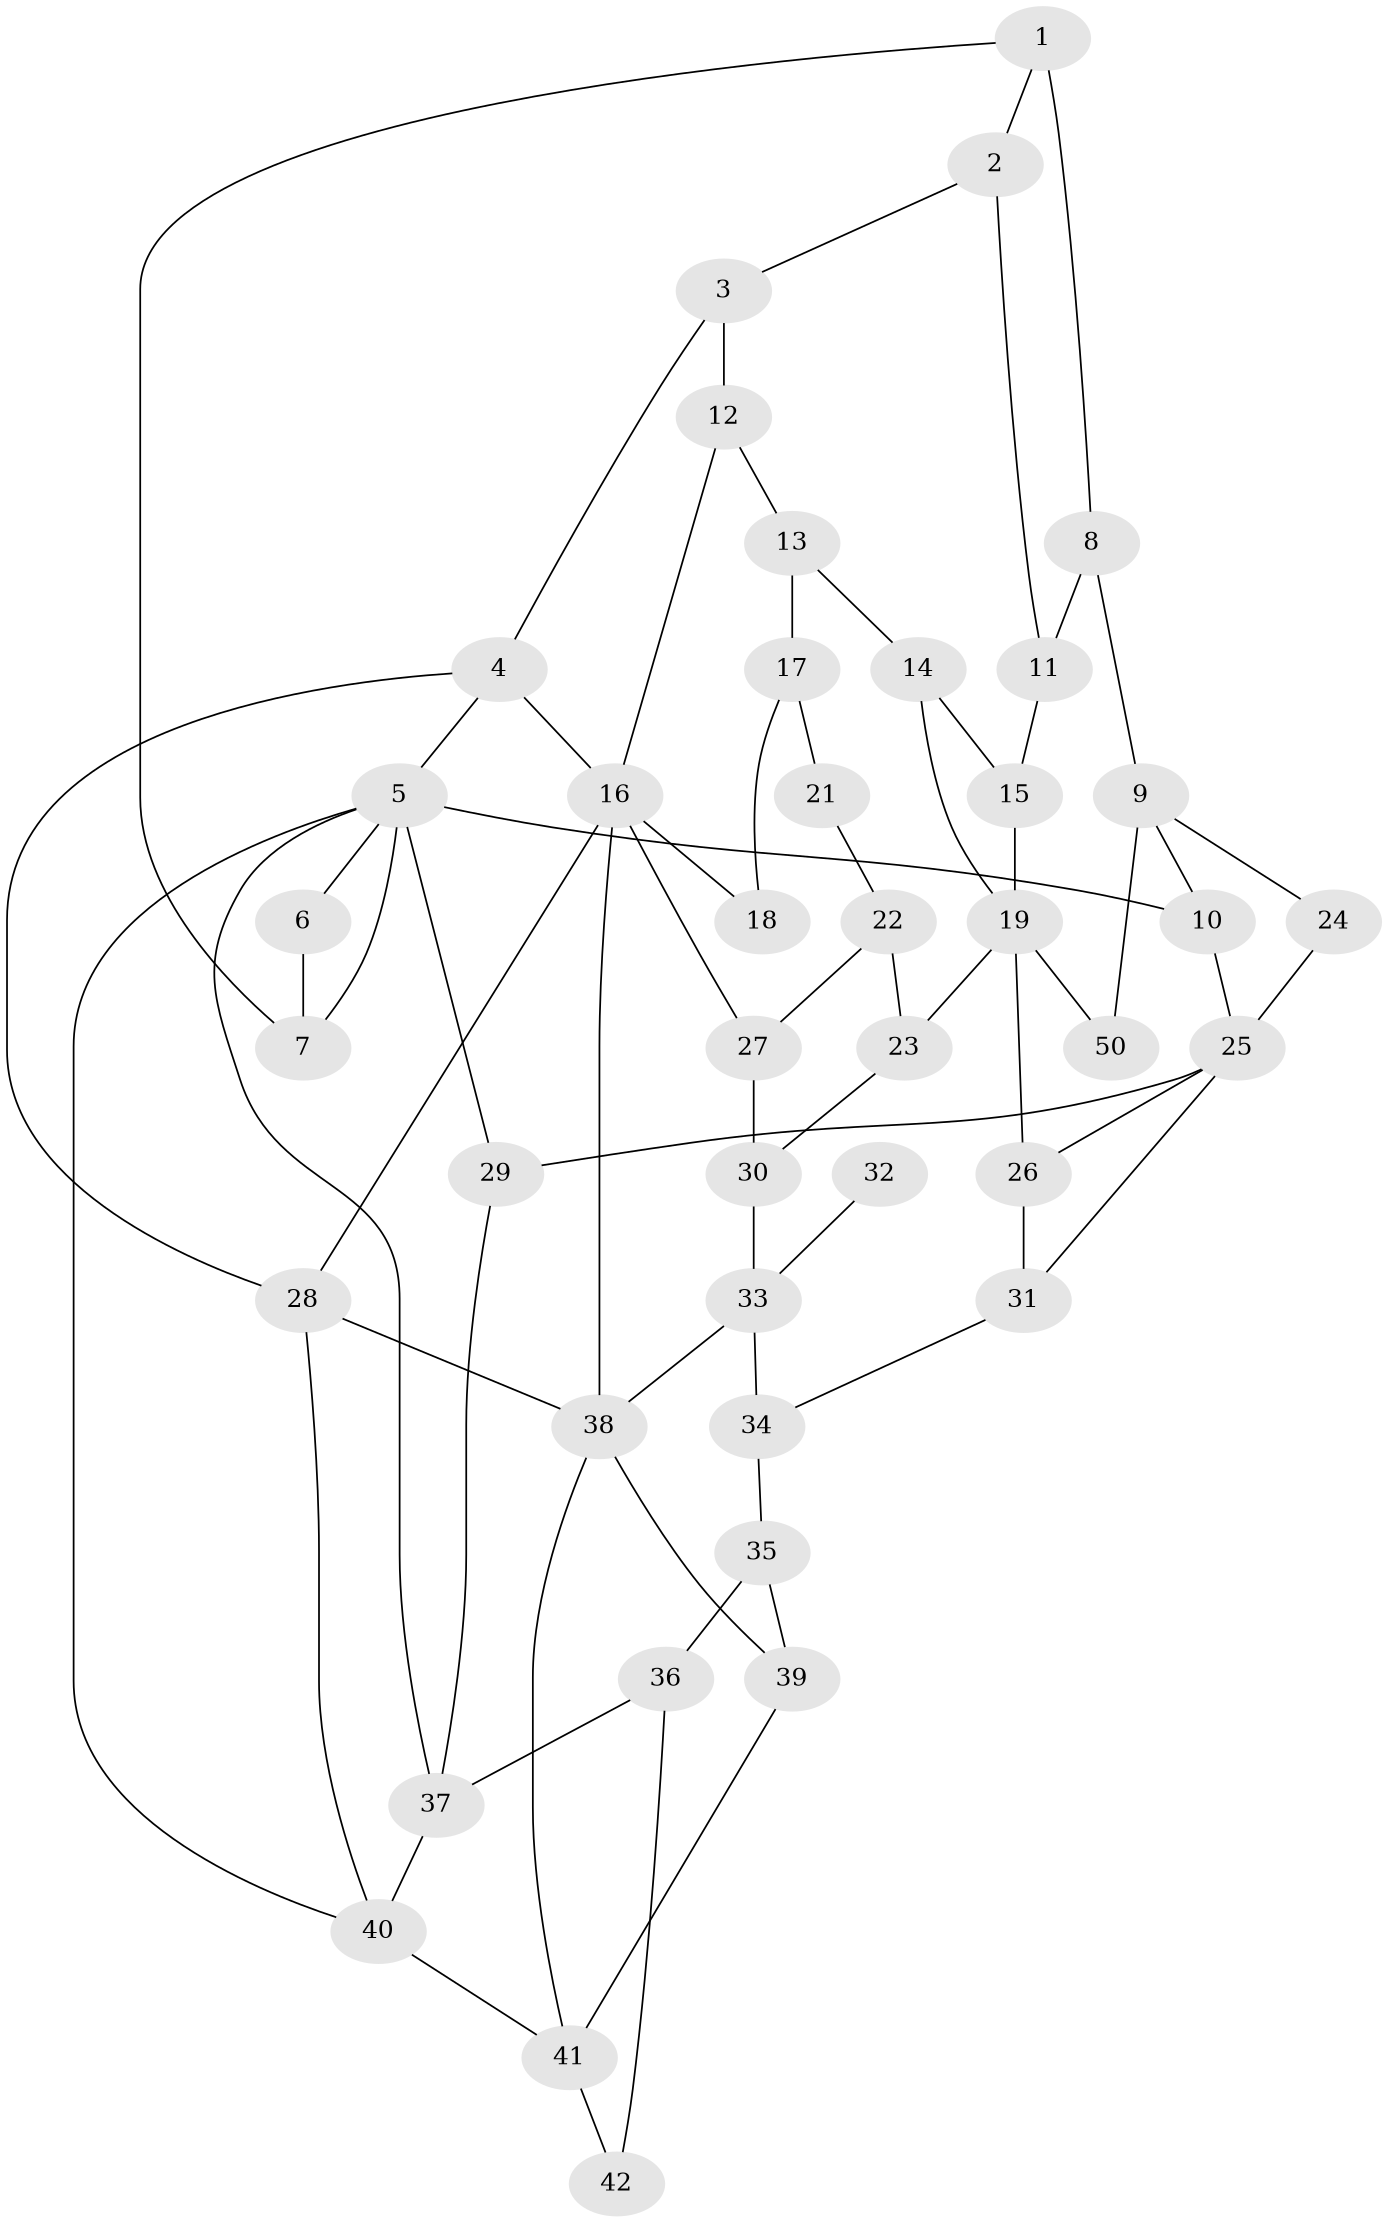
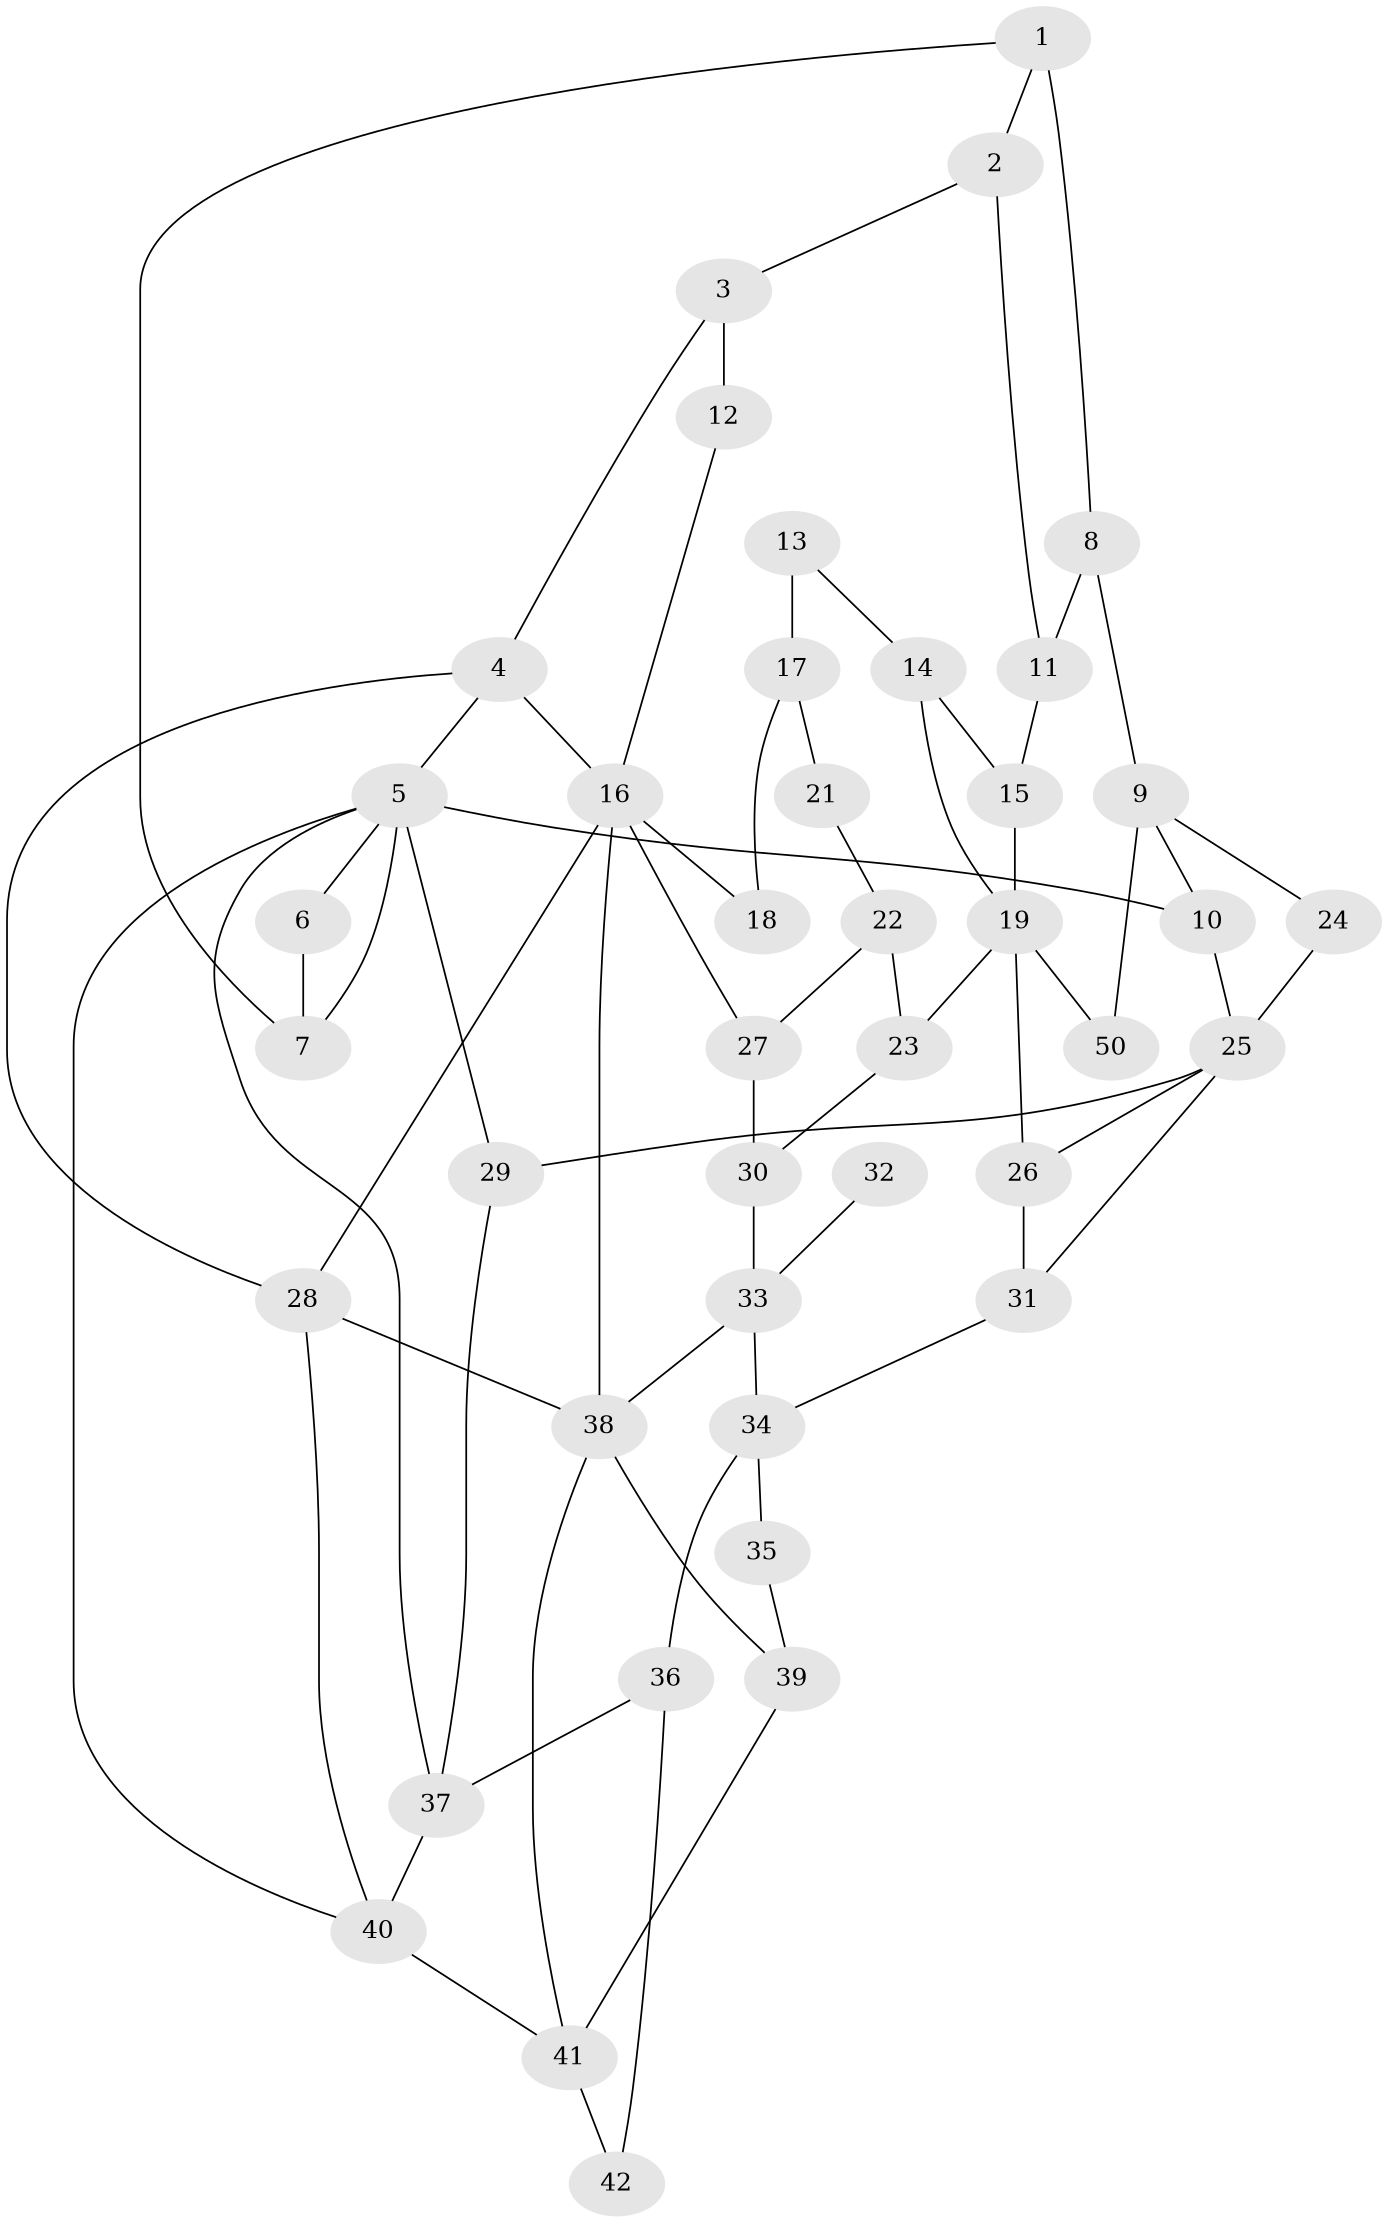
(758, 480) -> none
(713, 1618) -> (690, 1547)
